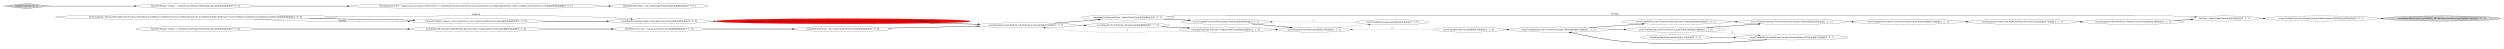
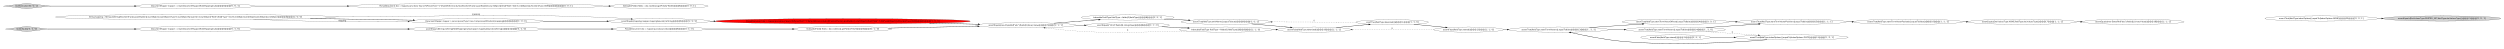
(2224, 18) -> none
(1353, 26) -> (1353, 26)
none -> (1430, 26)
none -> (27, 29)
